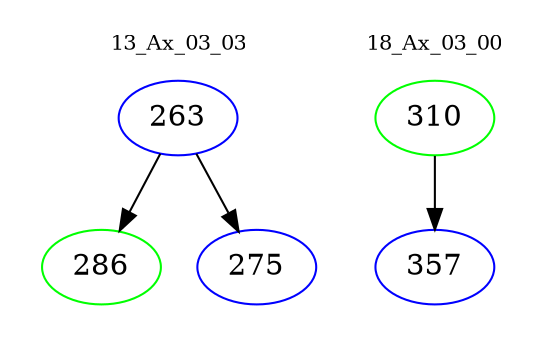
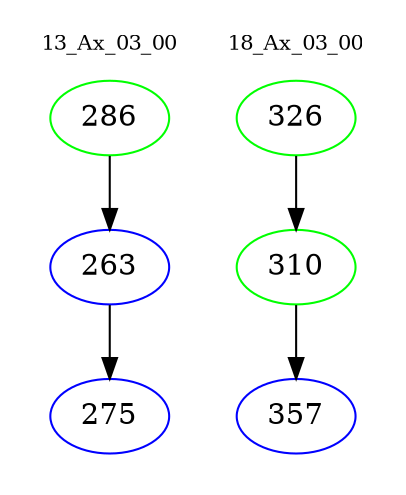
(179, 45) -> (110, 45)
none -> (296, 118)
(145, 183) -> (110, 182)
